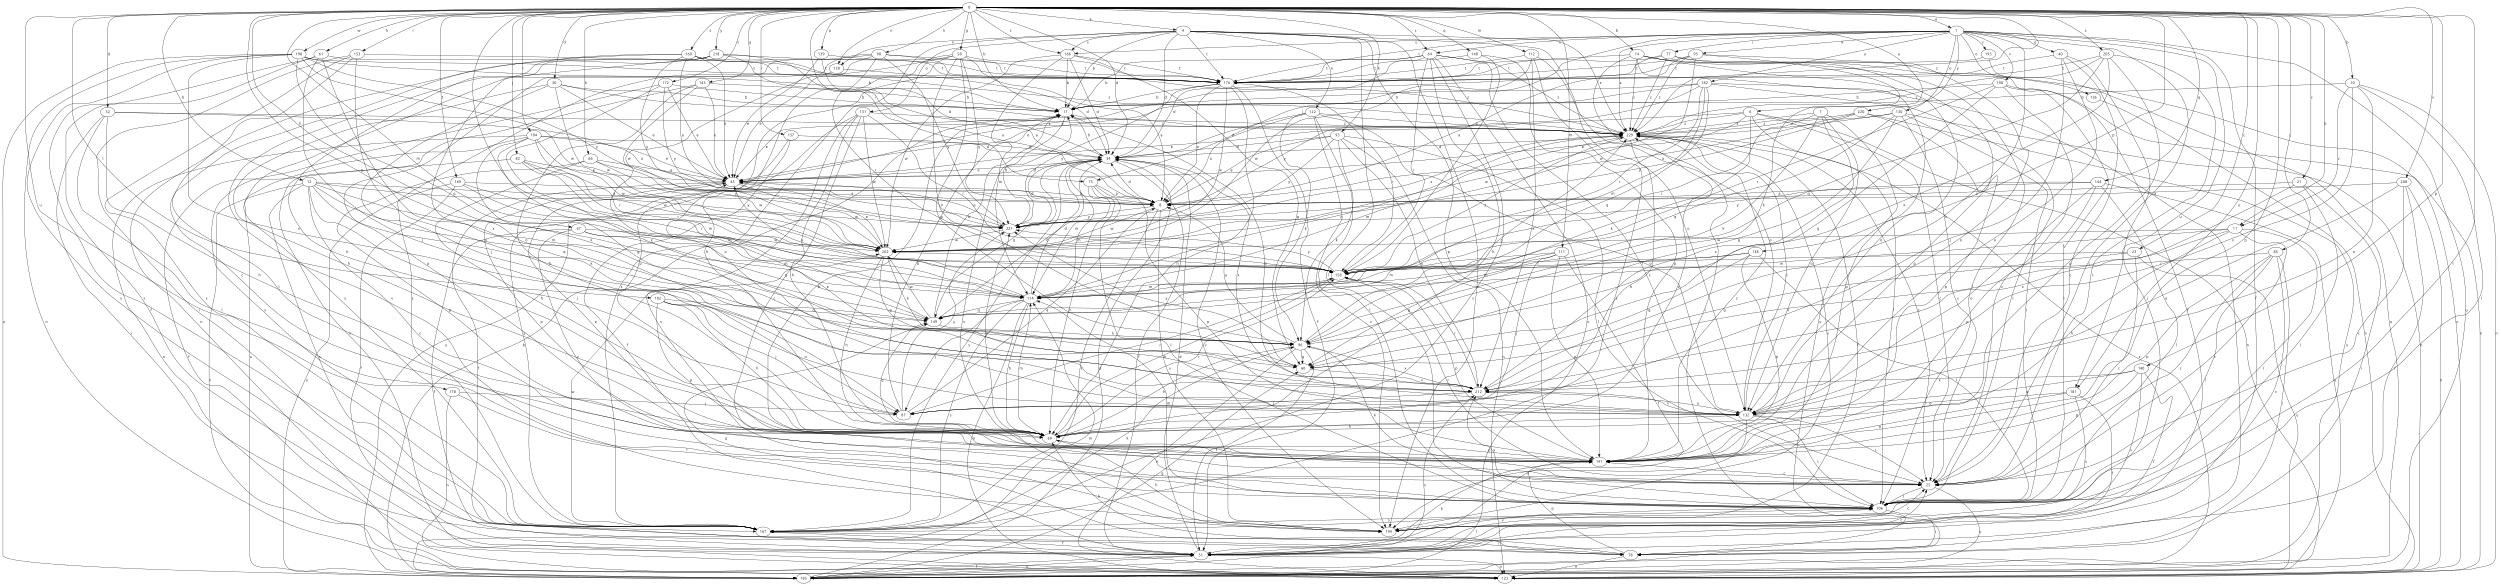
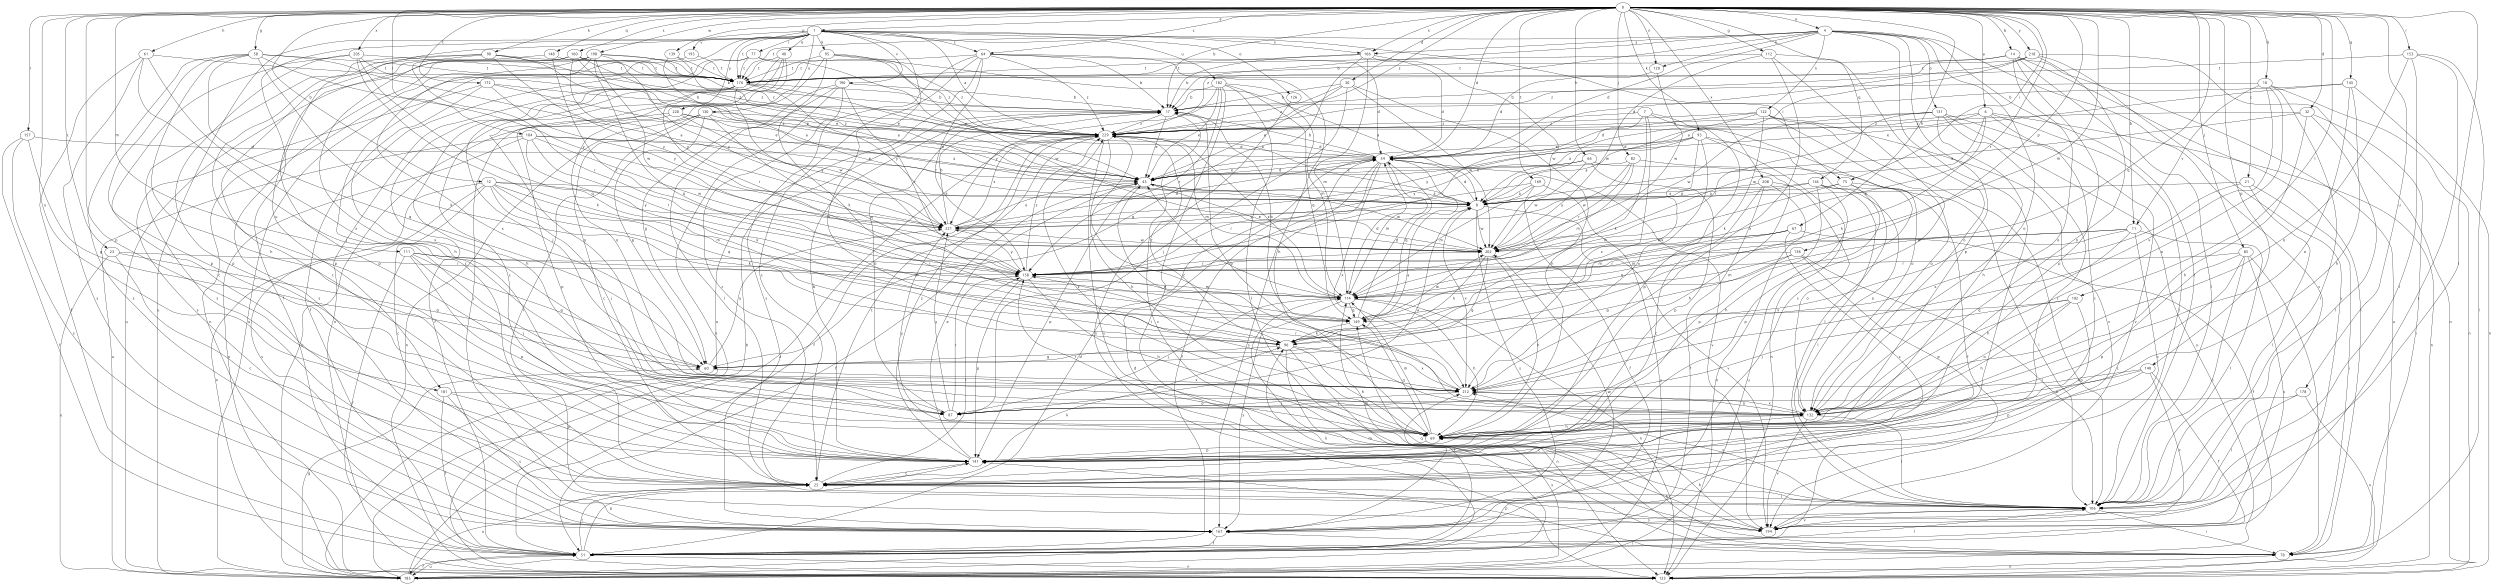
(1480, 31) -> (1729, 31)
none -> (1463, 298)
(855, 327) -> (345, 308)
